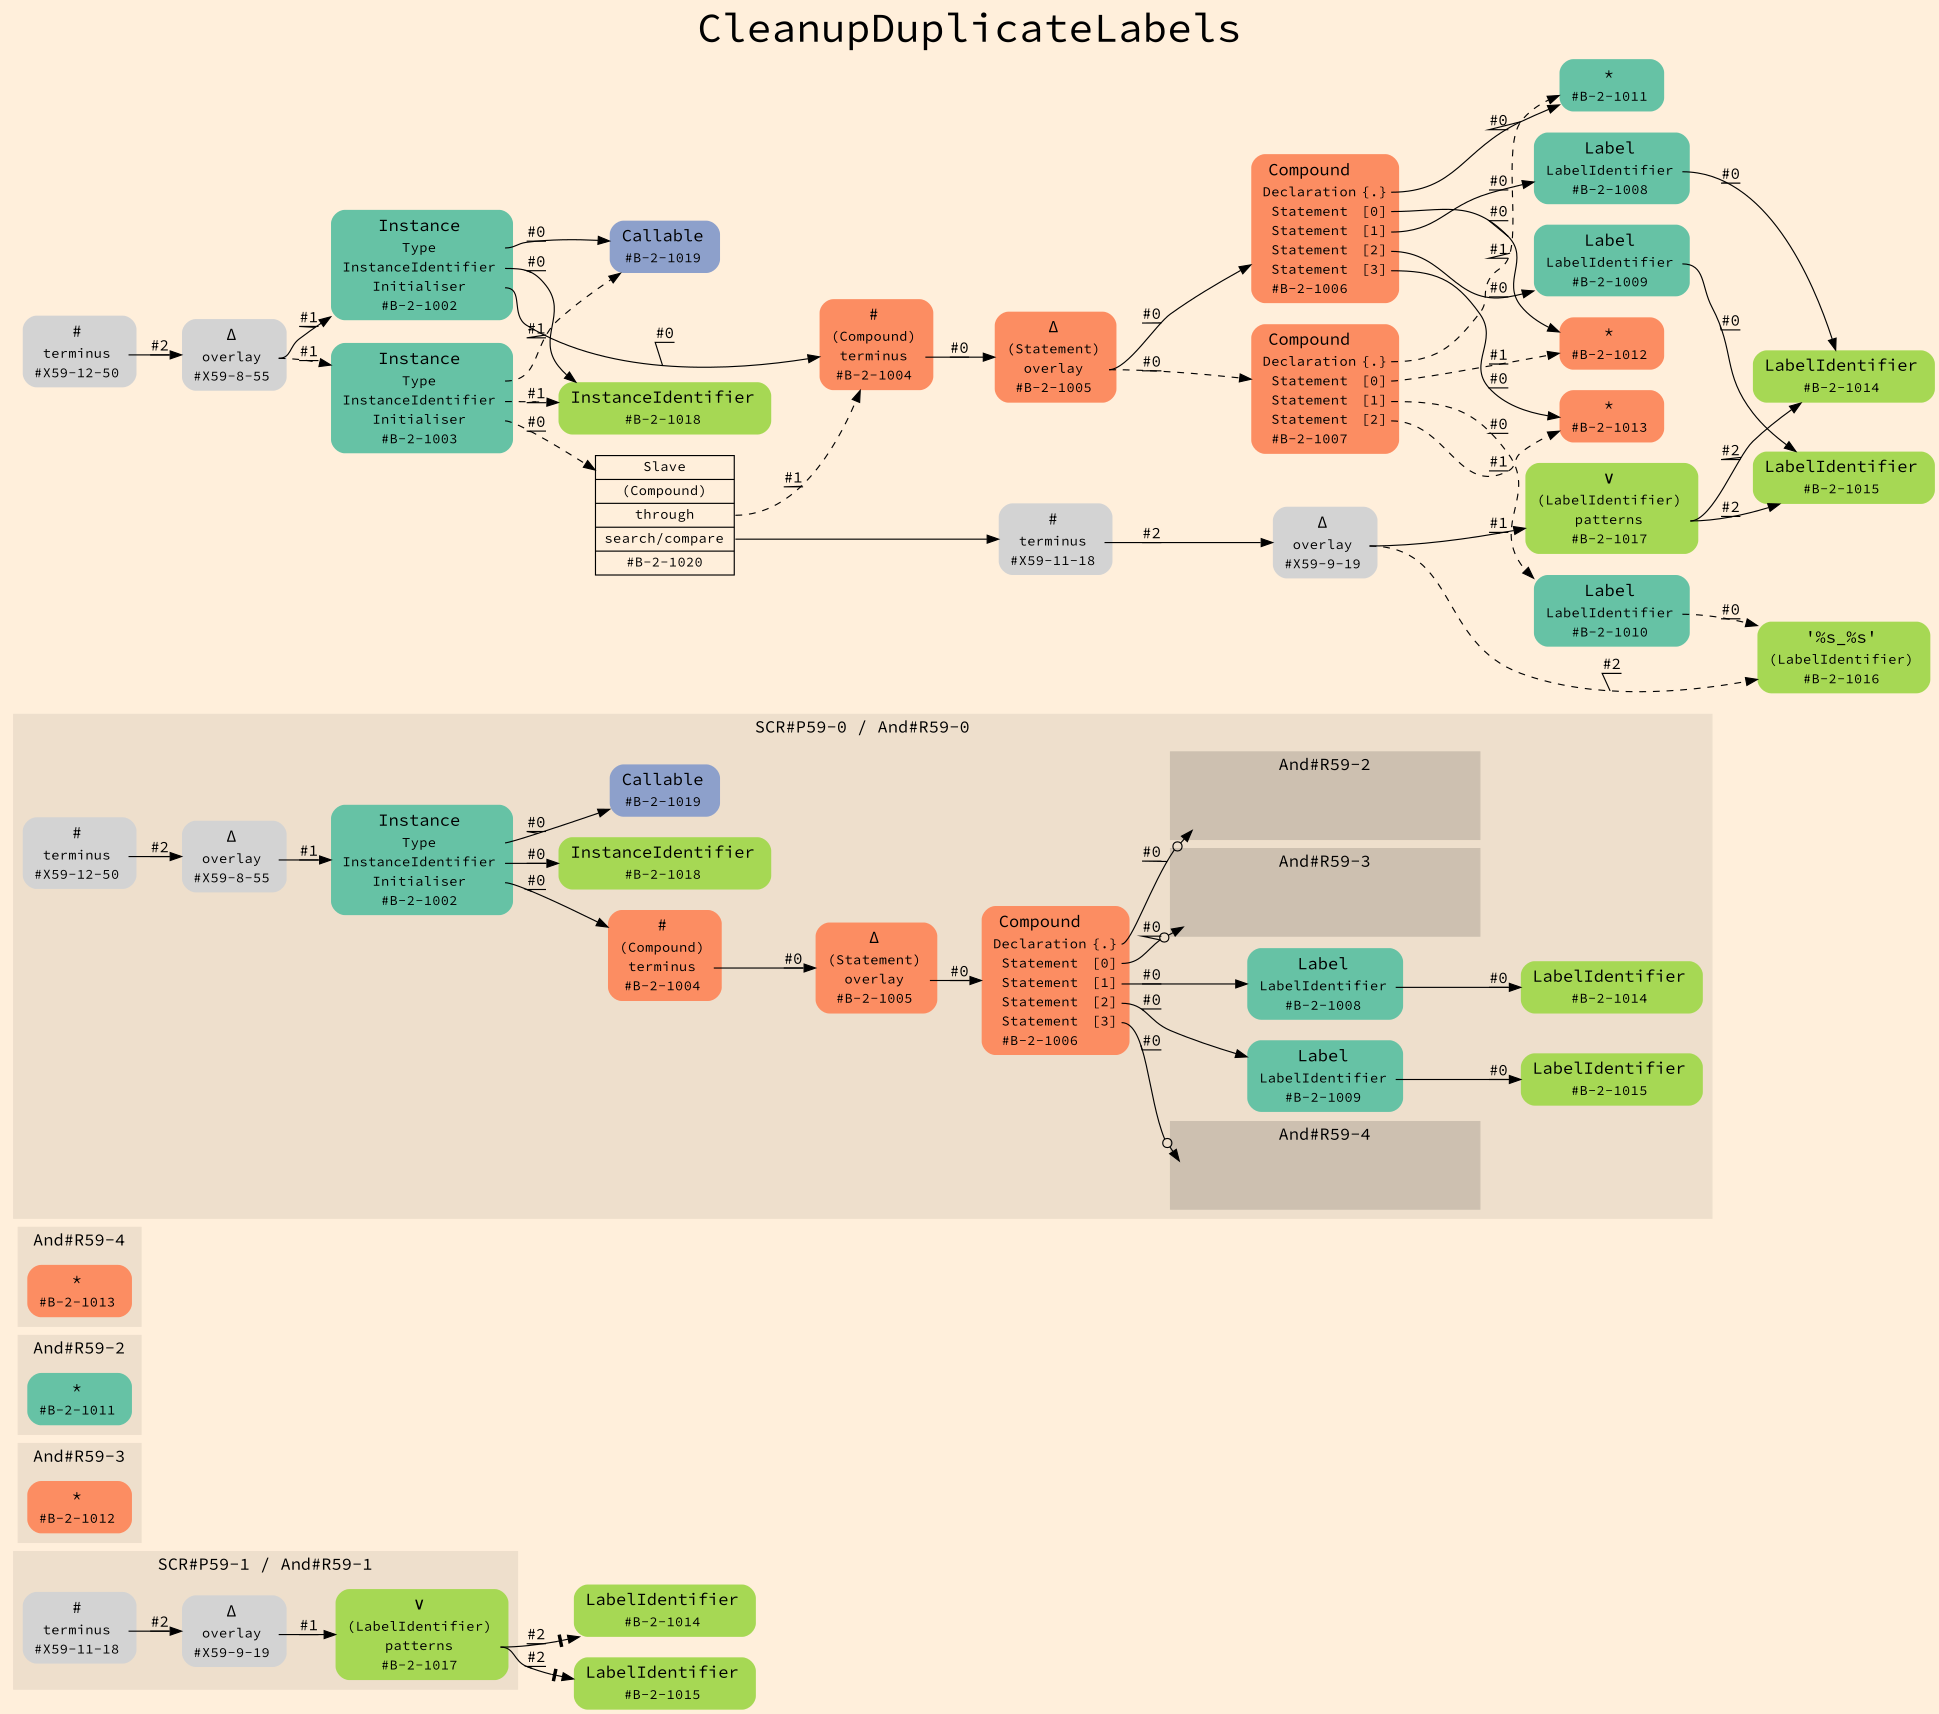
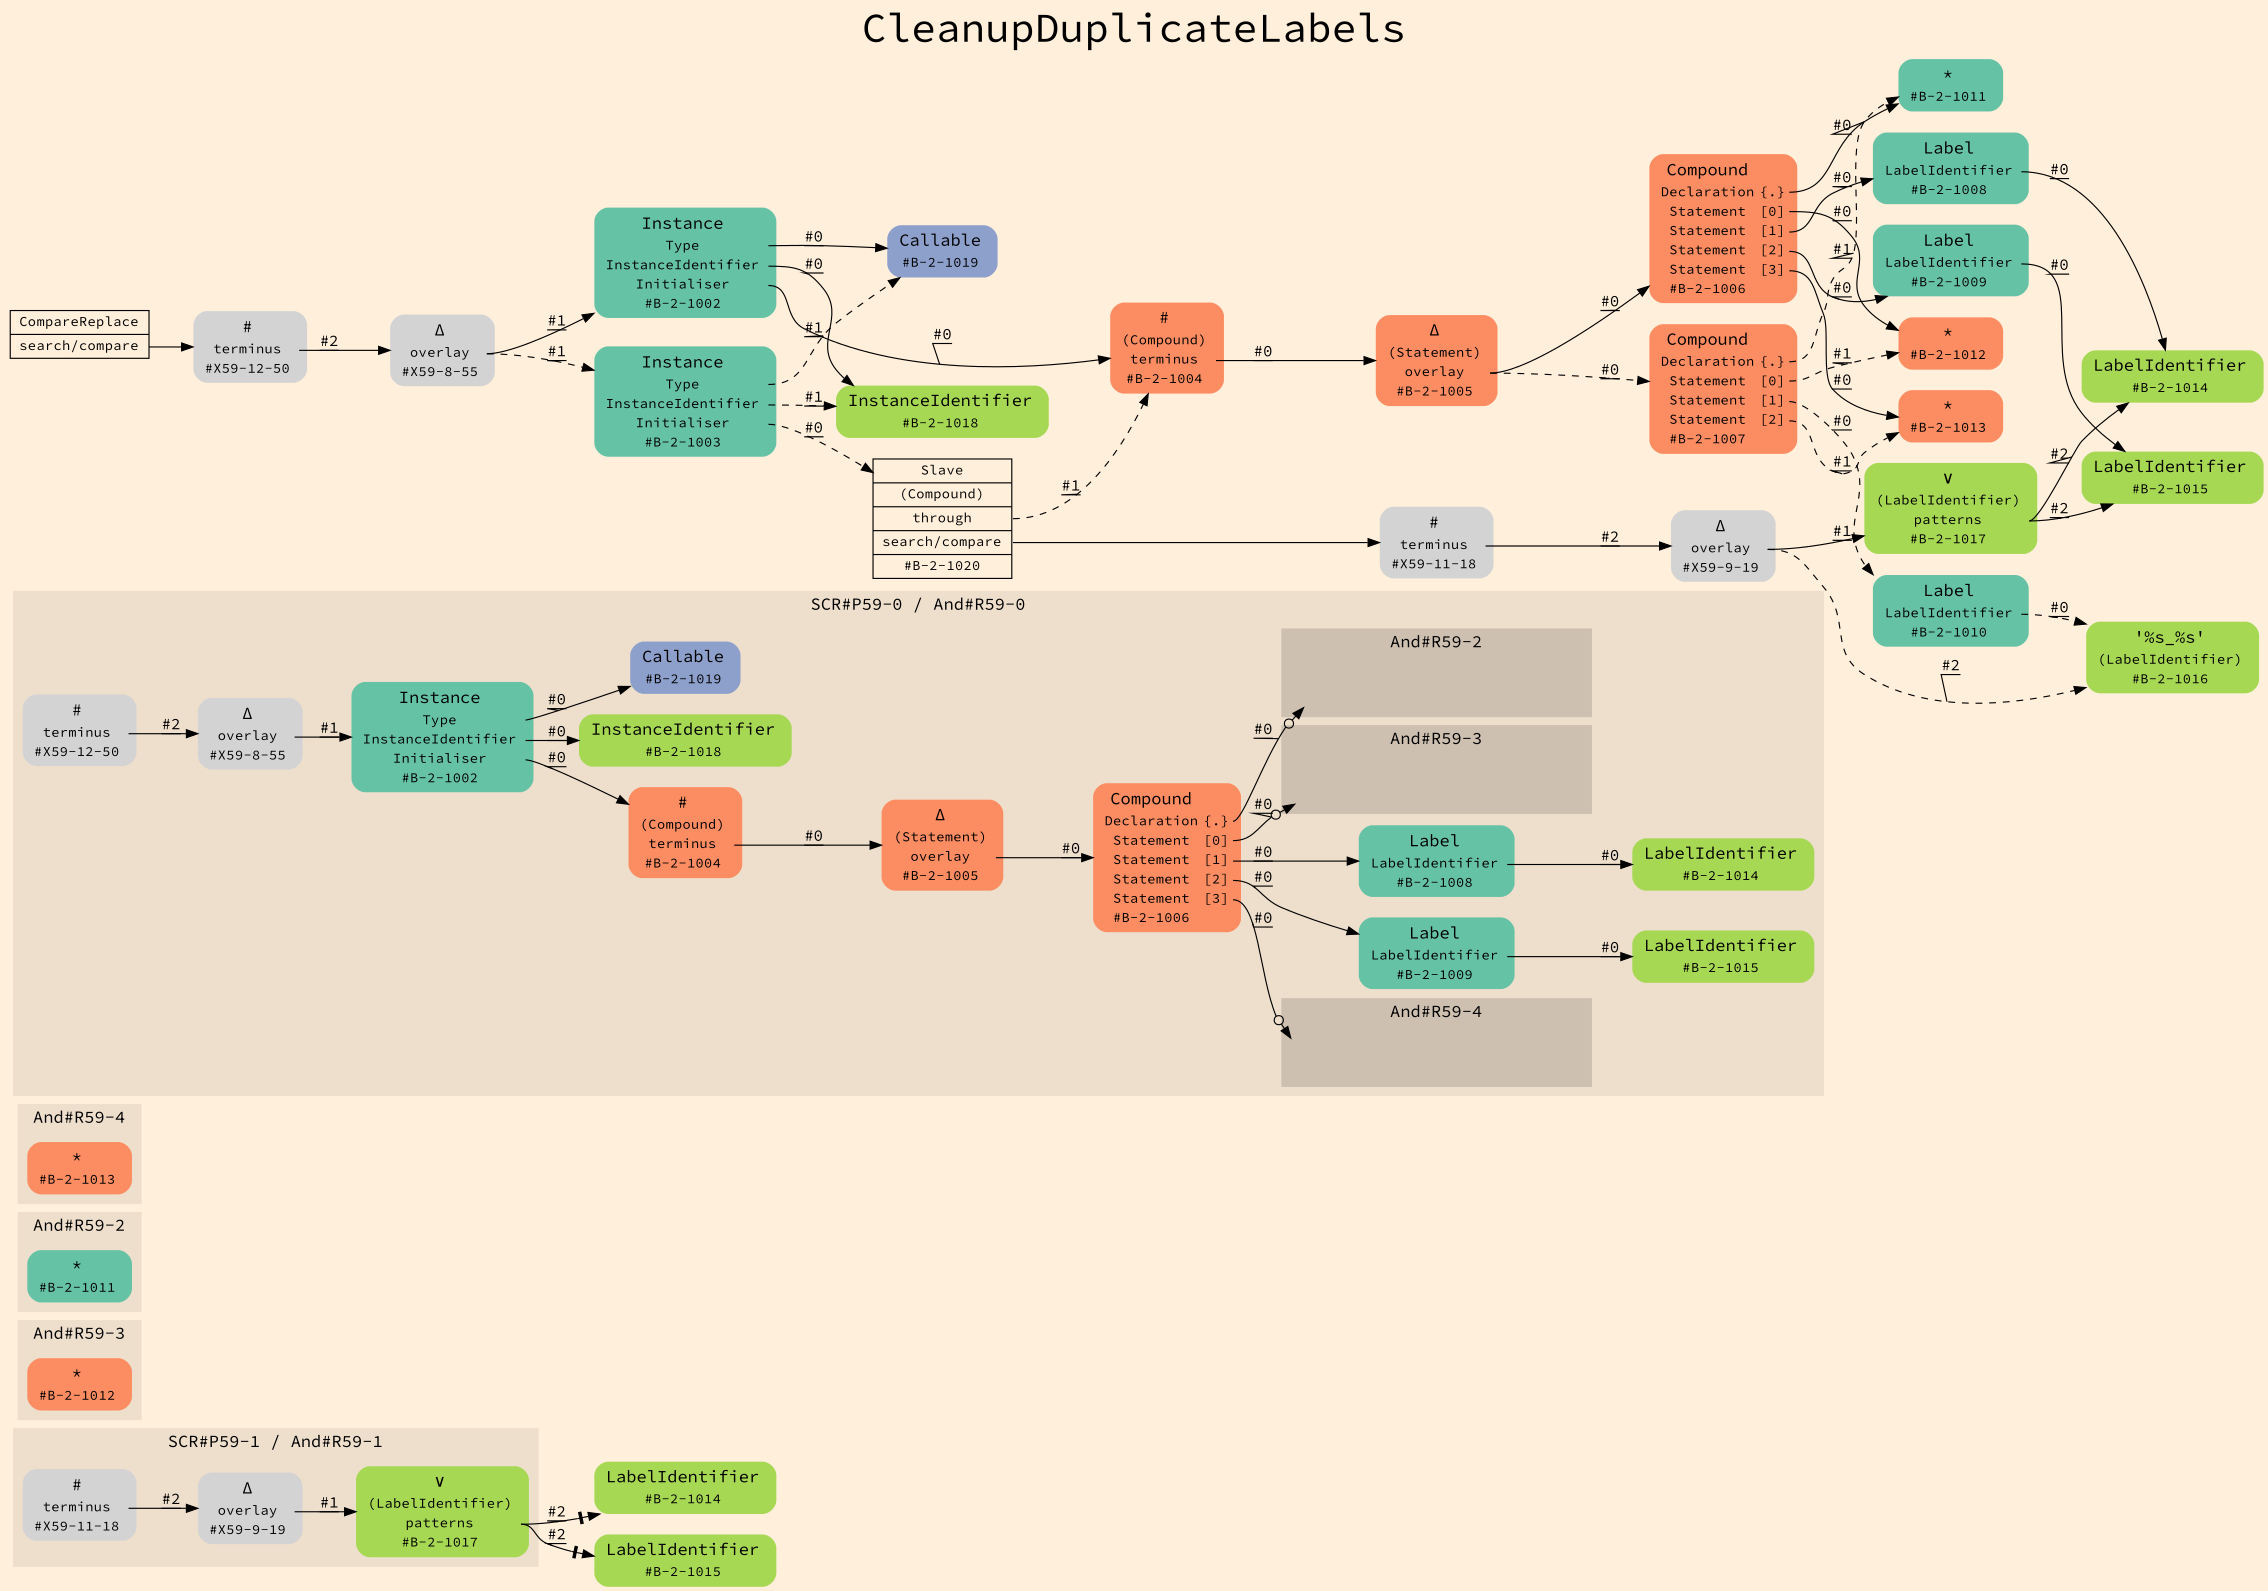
none -> (80, 334)
